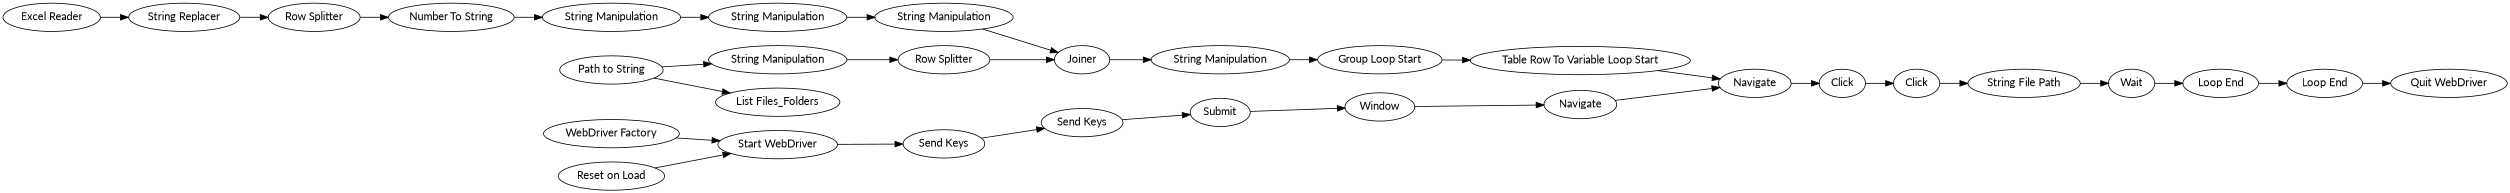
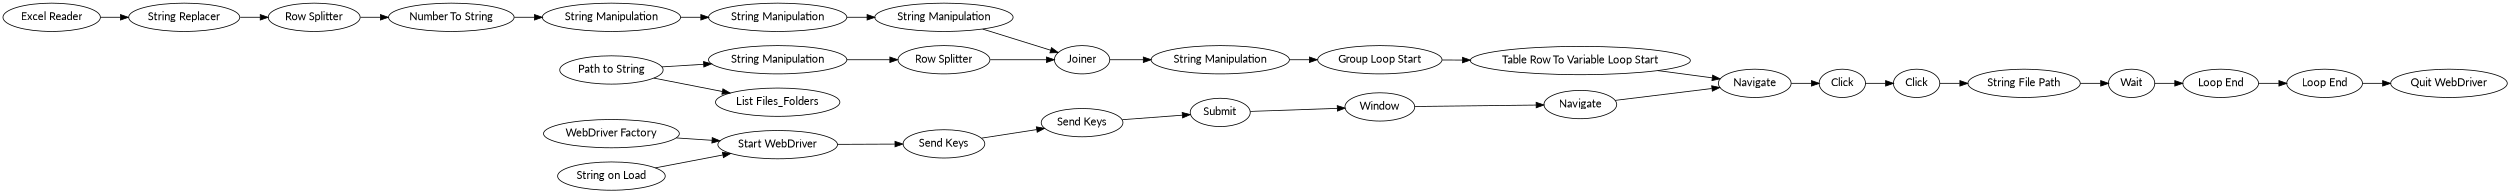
(611, 176) -> (611, 176)
